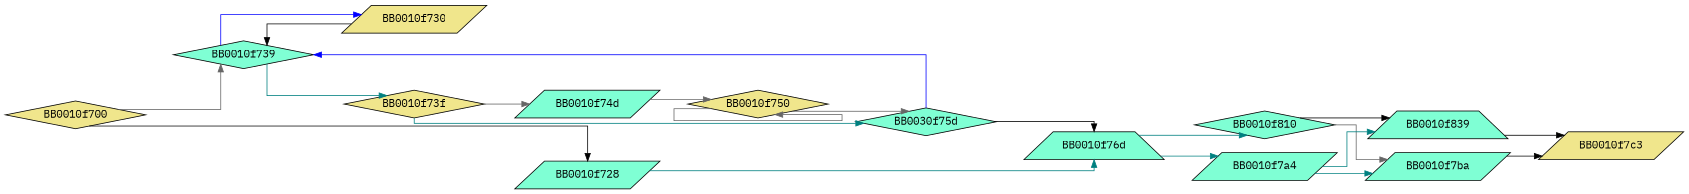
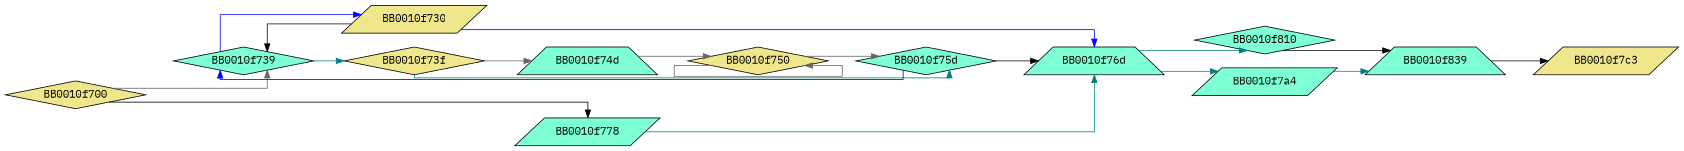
none -> (782, 30)
(587, 104) -> (587, 61)
(926, 122) -> (926, 61)
(1438, 166) -> none
(587, 175) -> (587, 132)
